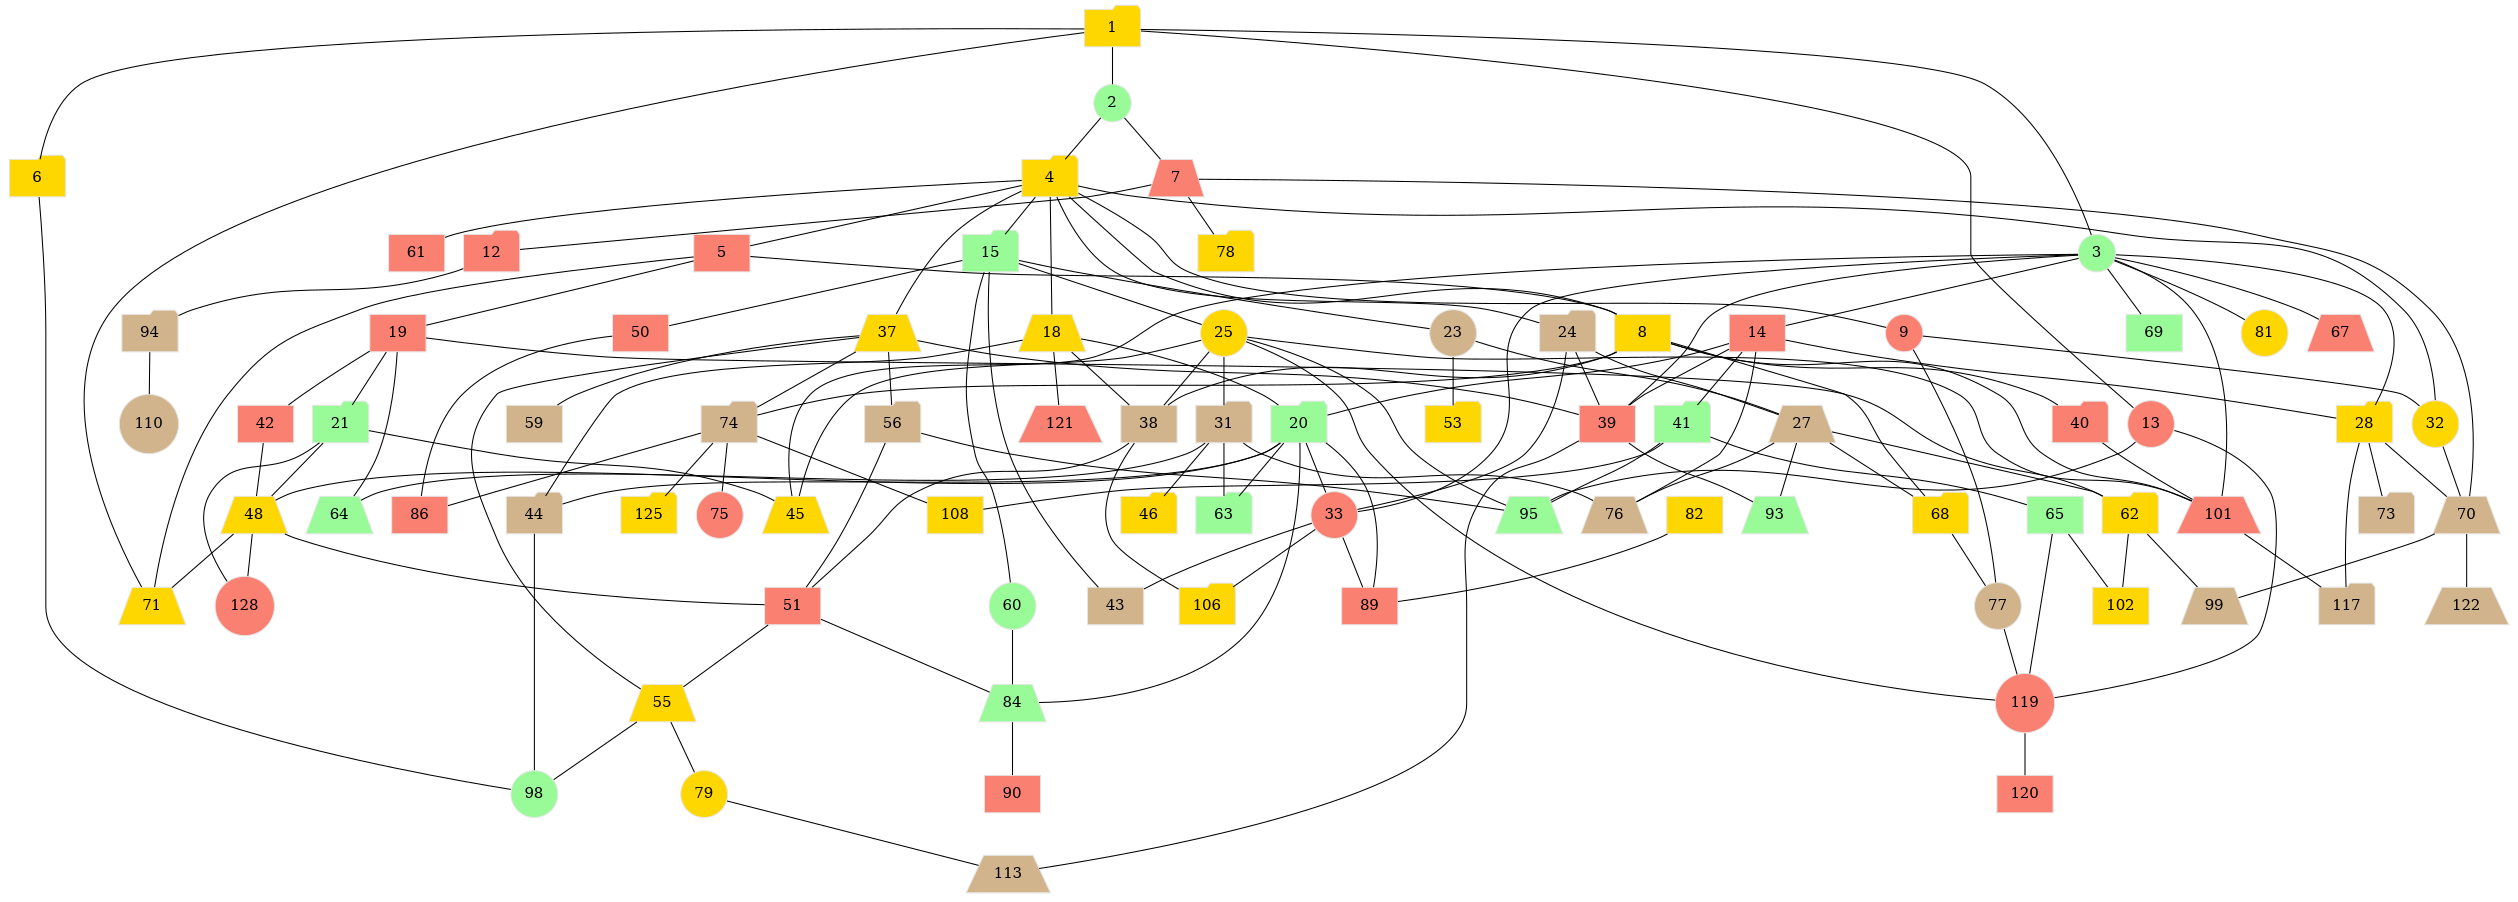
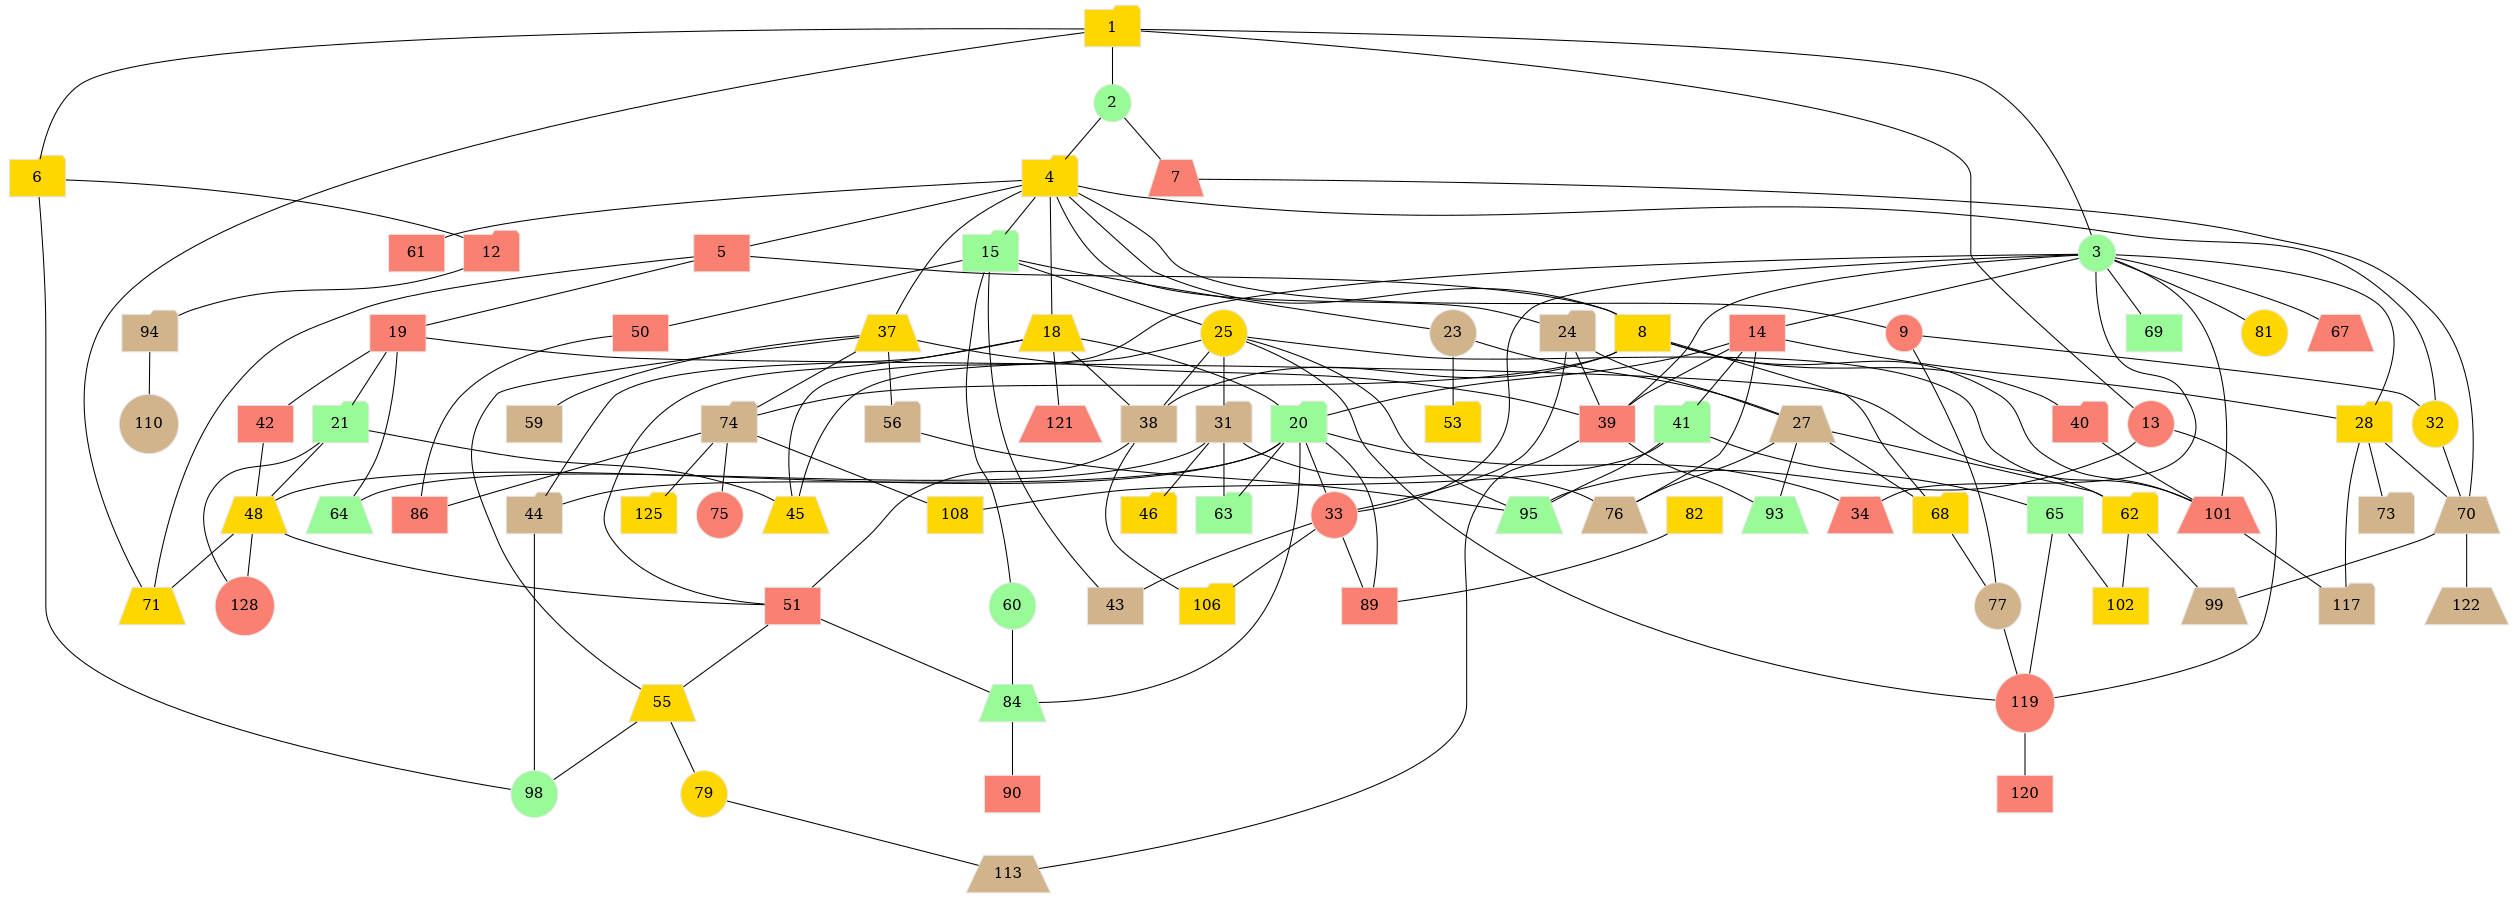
(820, 222) -> (266, 197)
(1226, 253) -> none
none -> (1860, 515)
(850, 518) -> (686, 398)
